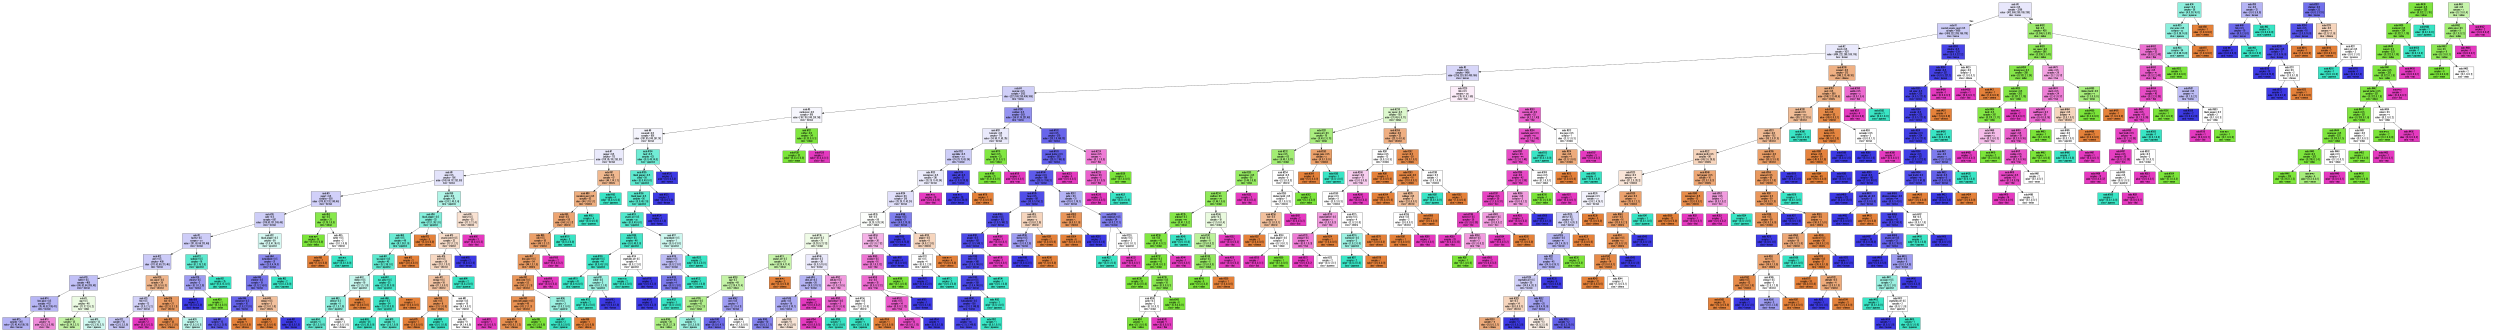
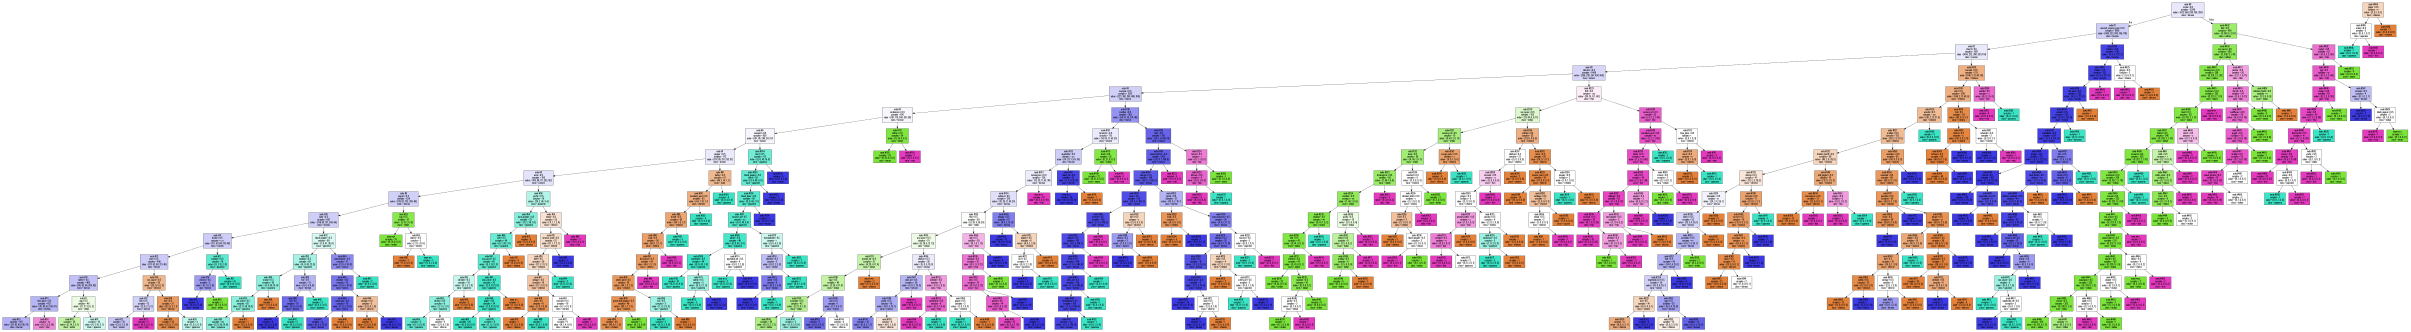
(2302, 52) -> none
(2059, 104) -> (2250, 104)
none -> (2162, 136)
(609, 183) -> (720, 183)
(439, 230) -> (551, 229)
(1109, 241) -> (1221, 229)
(1475, 241) -> (1613, 241)
none -> (305, 262)
